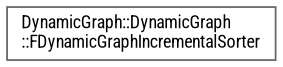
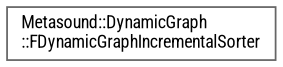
(141, 34) -> (141, 34)
